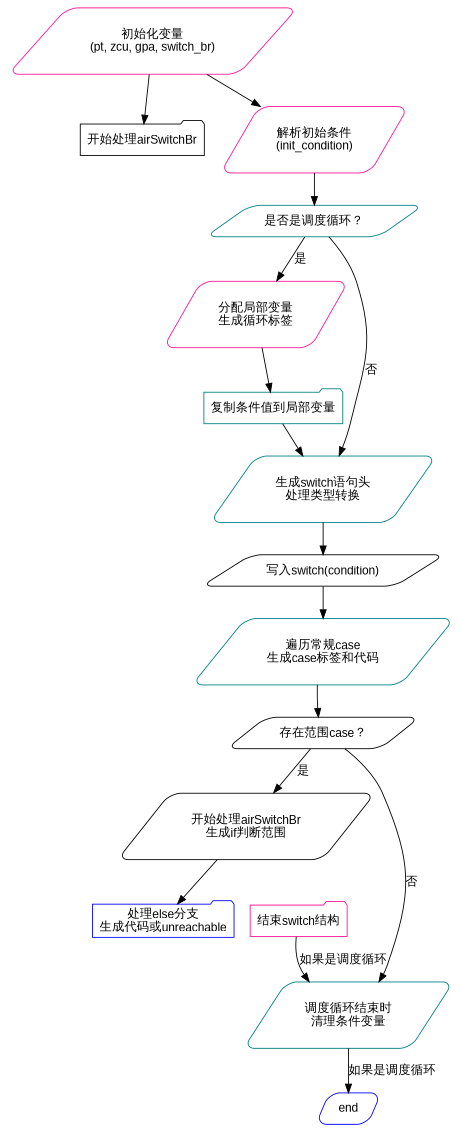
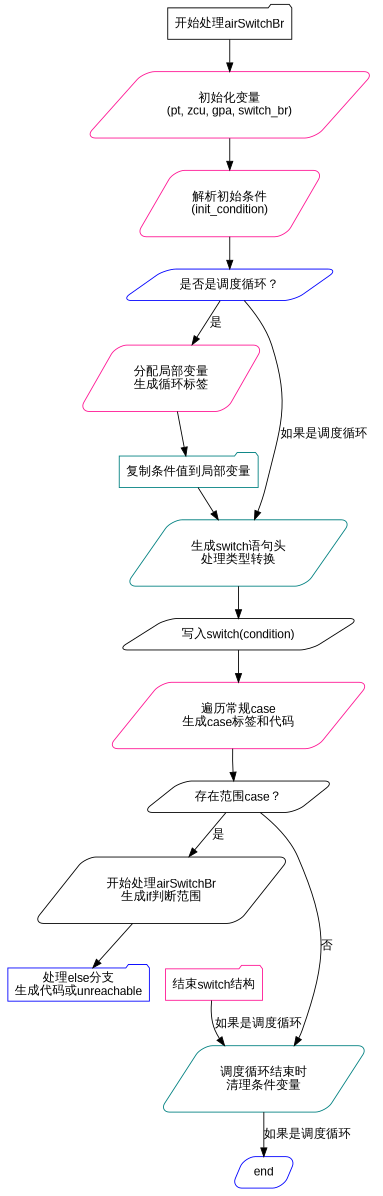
(147, 95) -> (230, 51)
(314, 221) -> (230, 285)
(372, 370) -> (324, 434)
(323, 652) -> (238, 715)
